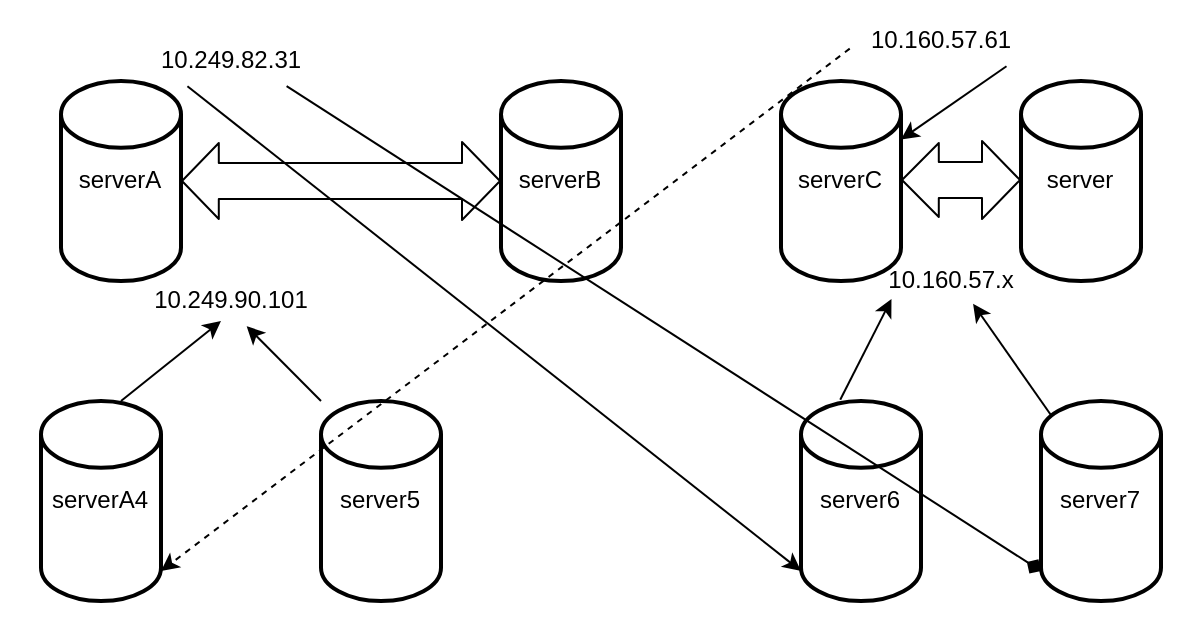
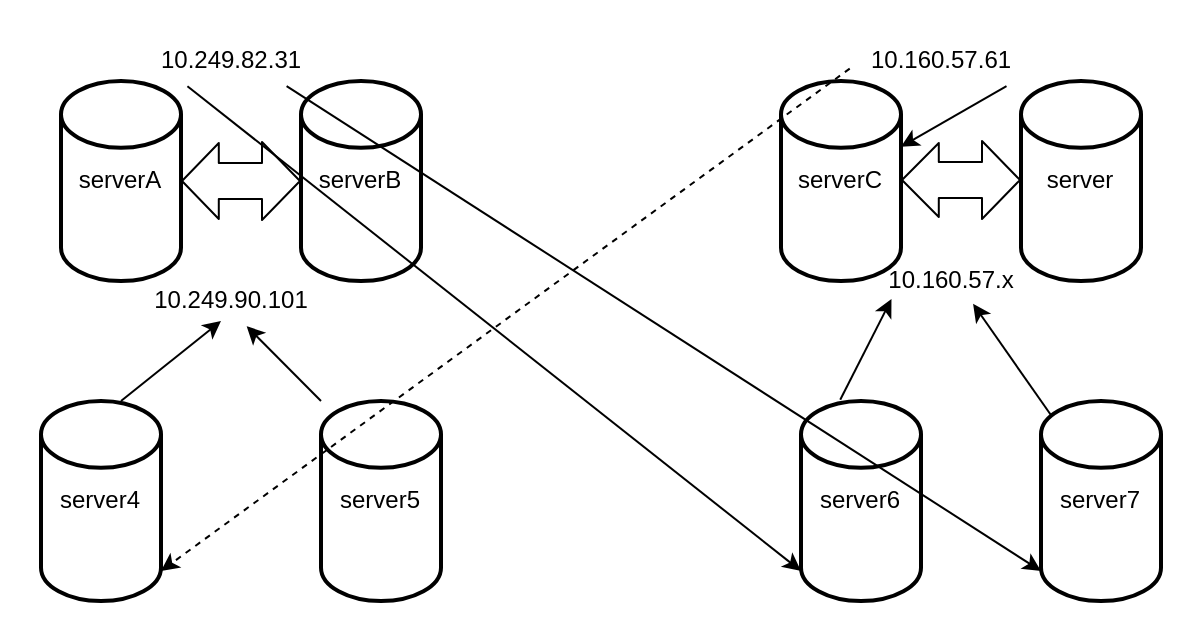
(941, 41) -> (941, 61)
(561, 181) -> (361, 181)
(101, 501) -> (101, 501)
(1028, 563) -> (1029, 563)
